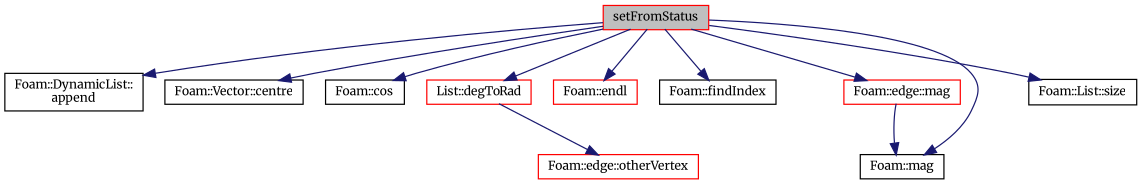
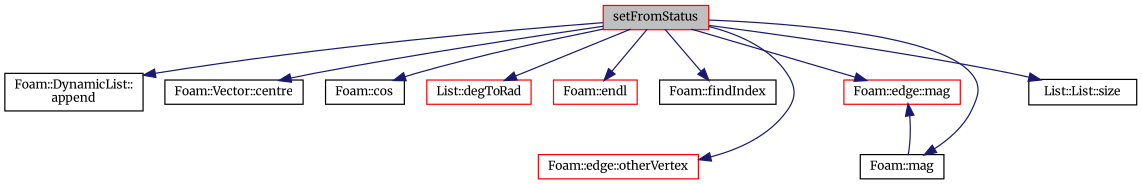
(1083, 92) -> (1083, 92)
(894, 123) -> (910, 136)
(543, 127) -> (794, 91)
